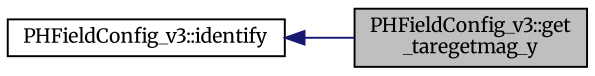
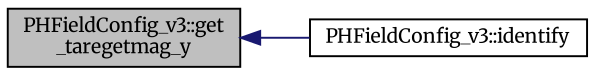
(329, 38) -> (285, 38)
